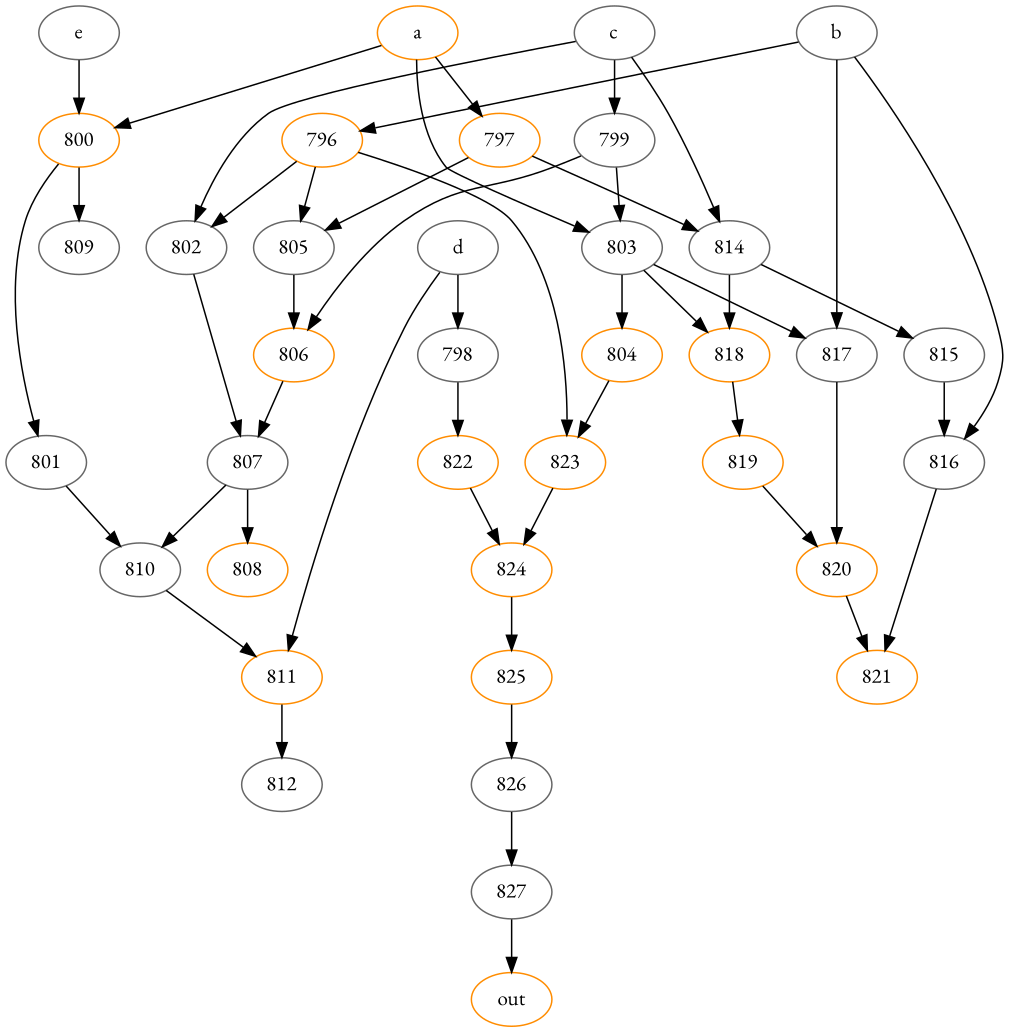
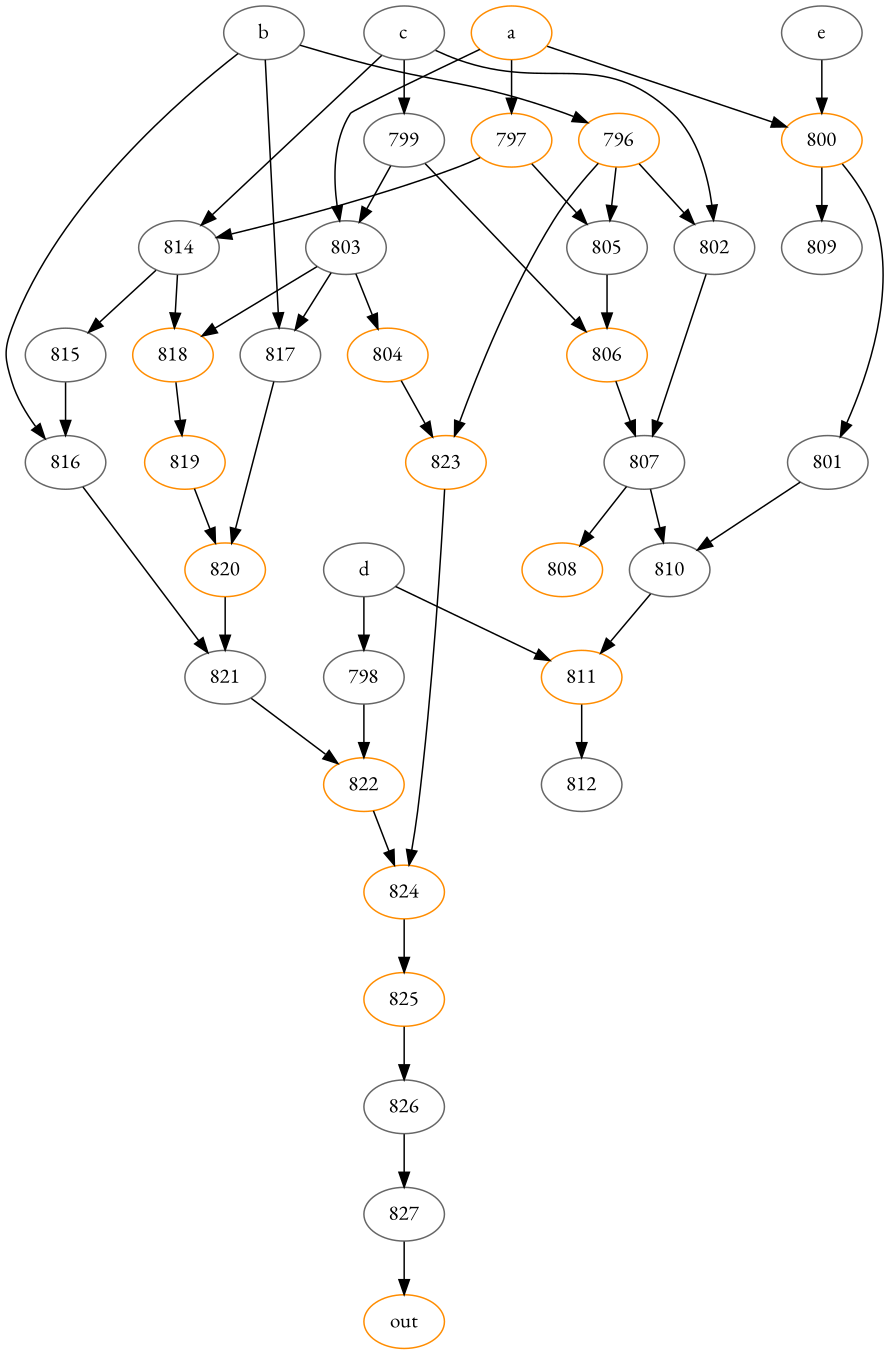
(877, 677) -> (225, 677)
none -> (288, 726)
